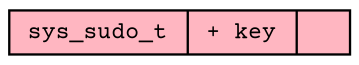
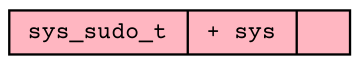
(242, 31) -> (242, 31)
